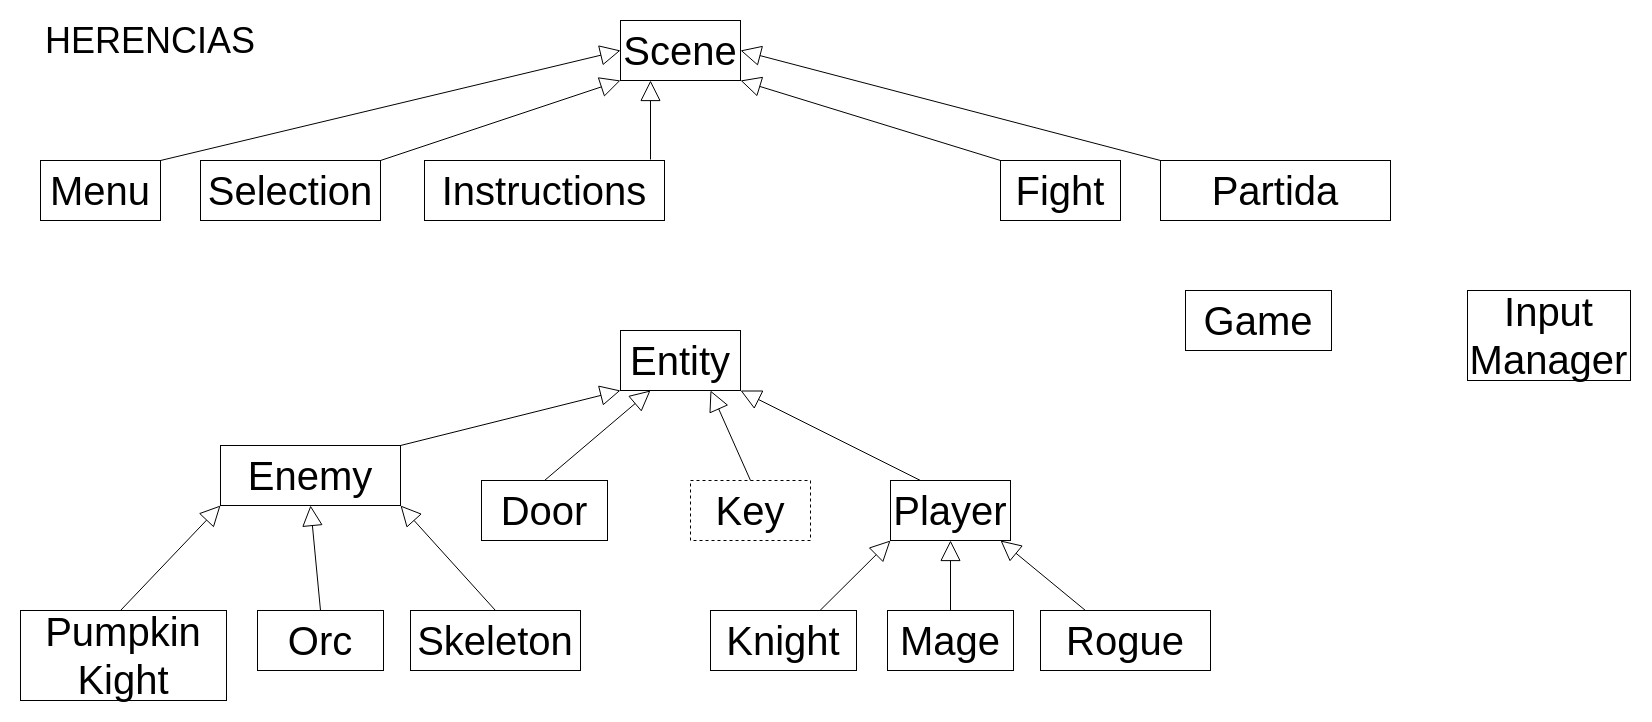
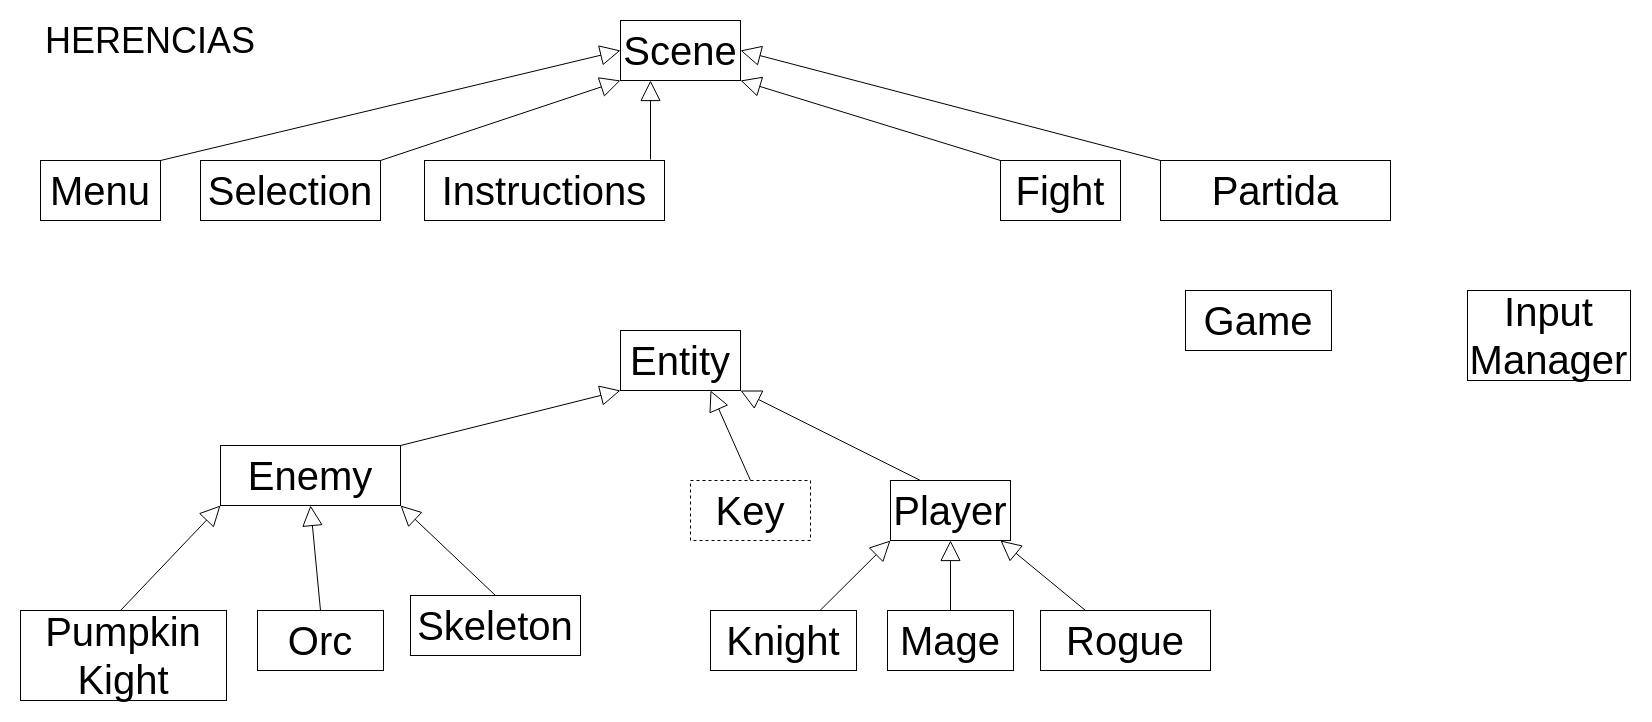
(590, 442) -> none
(545, 511) -> none
(496, 641) -> (496, 626)
